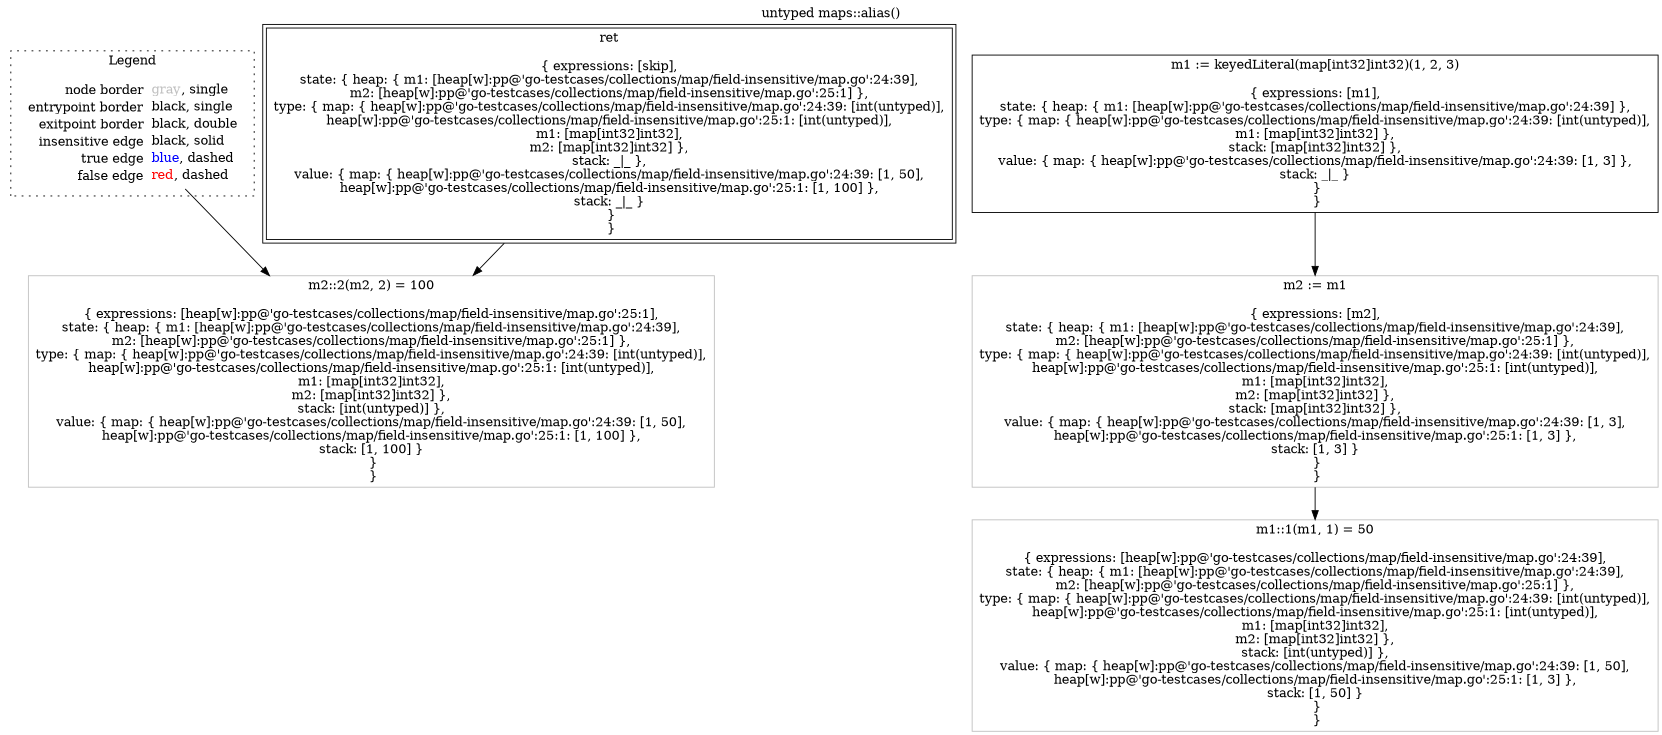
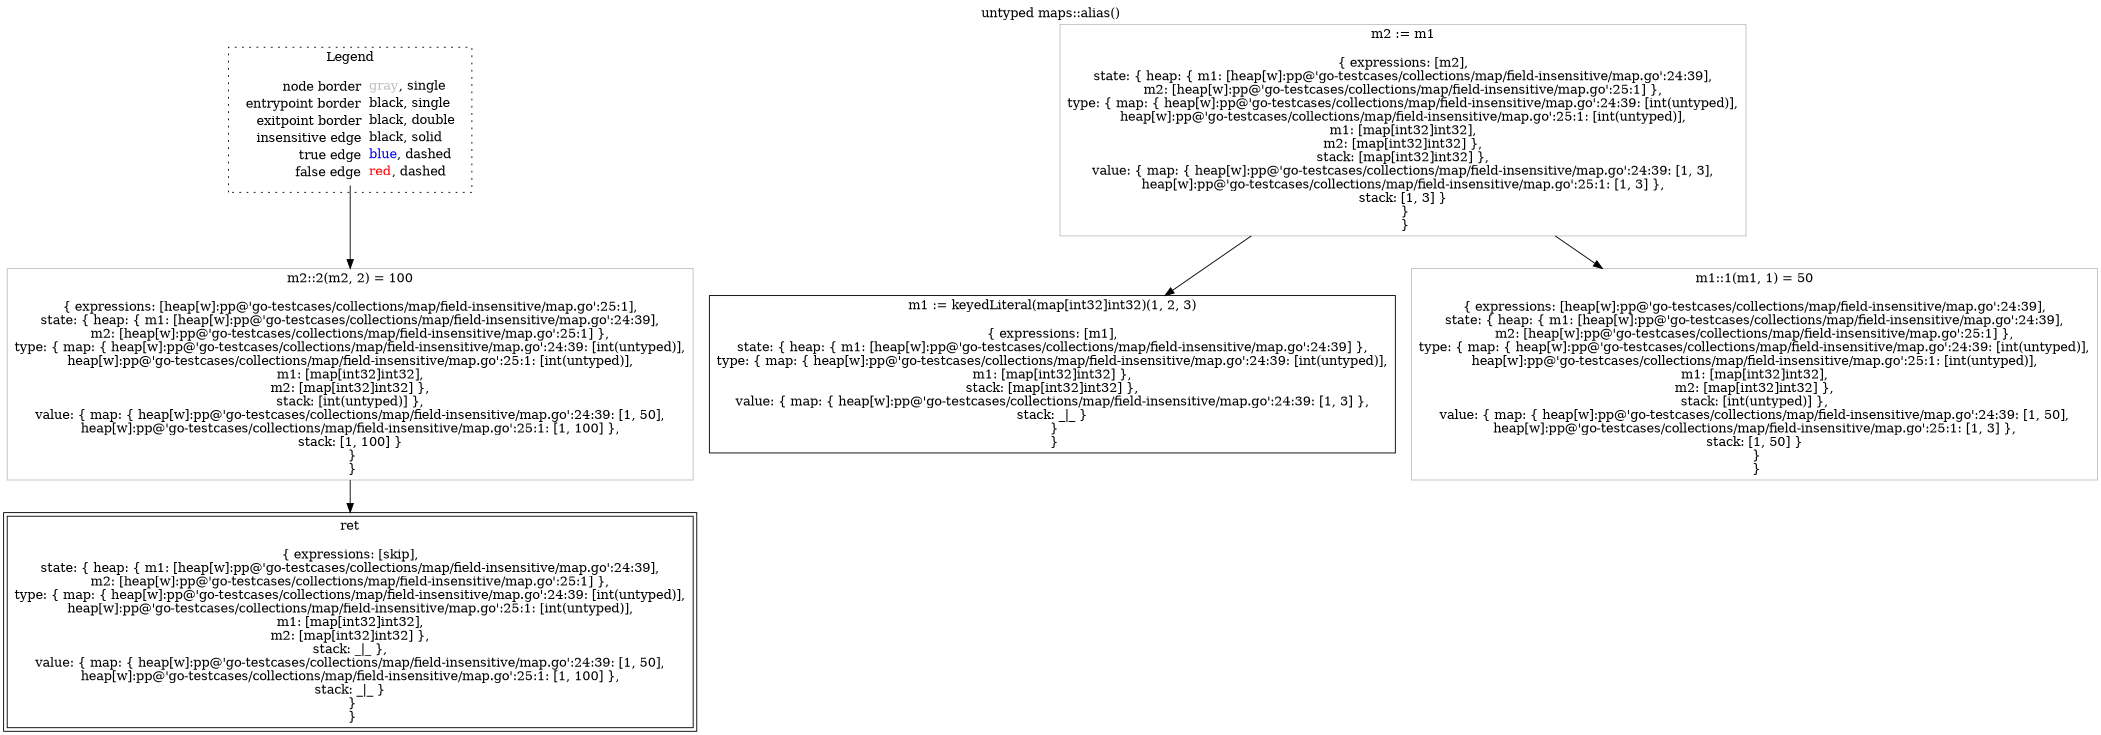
(1315, 239) -> (1212, 263)
(492, 256) -> (350, 492)
